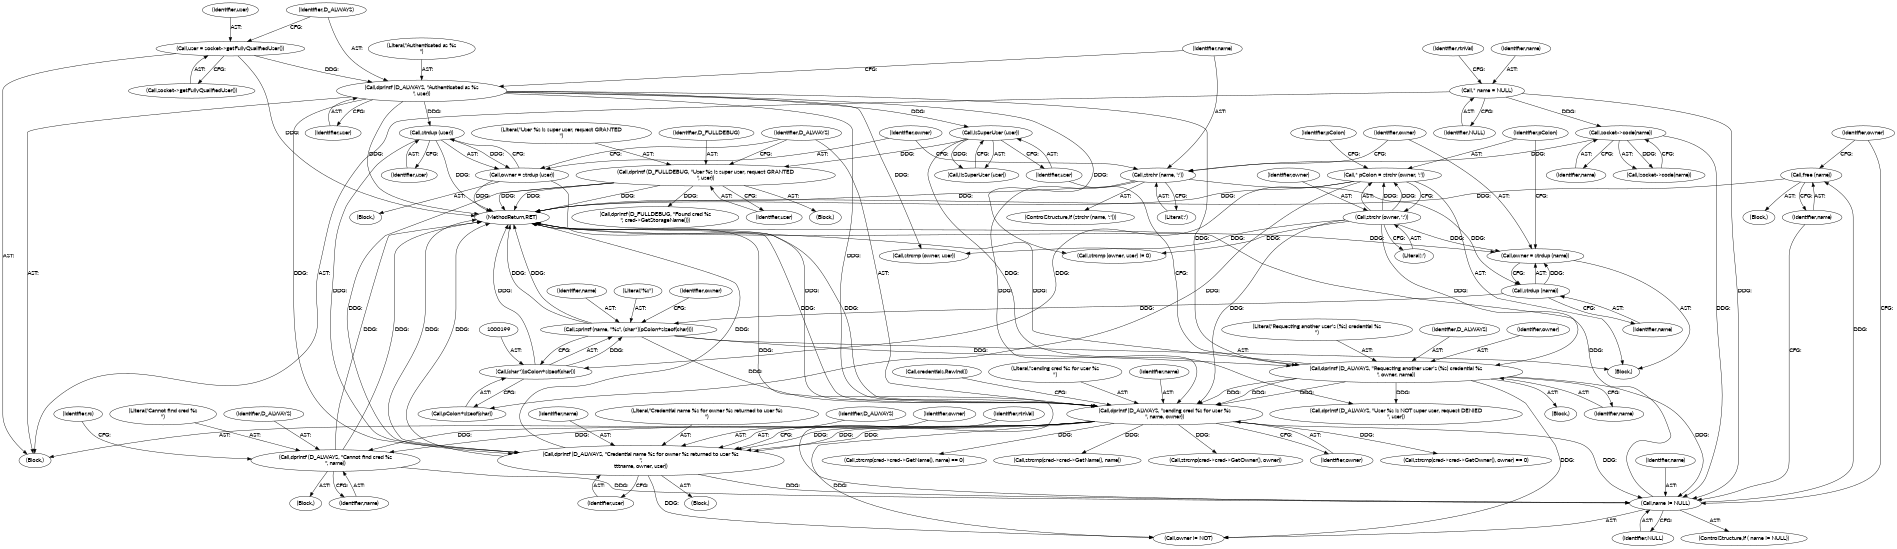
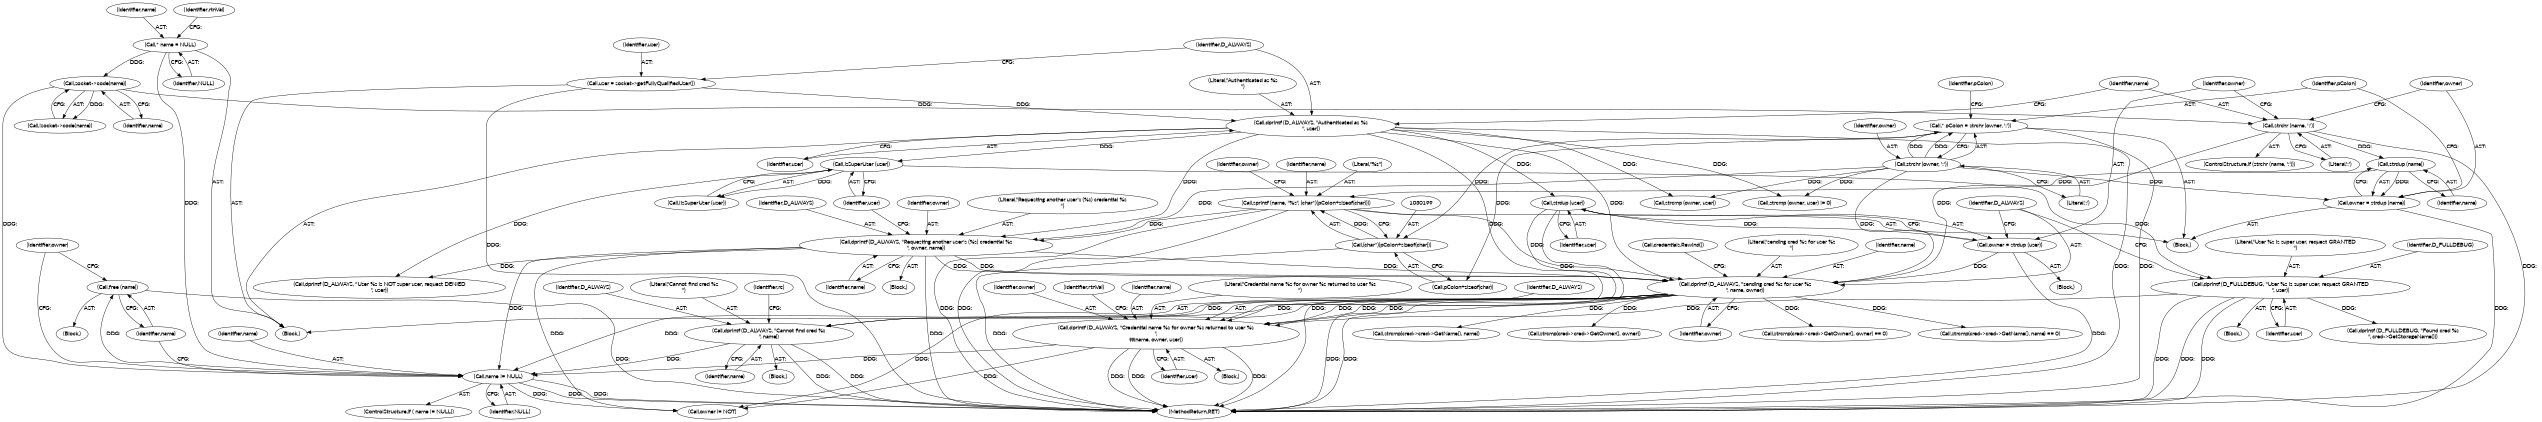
(192, 91) -> none
(1037, 234) -> (2201, 397)
(499, 330) -> (1421, 203)
(1612, 521) -> (541, 394)
